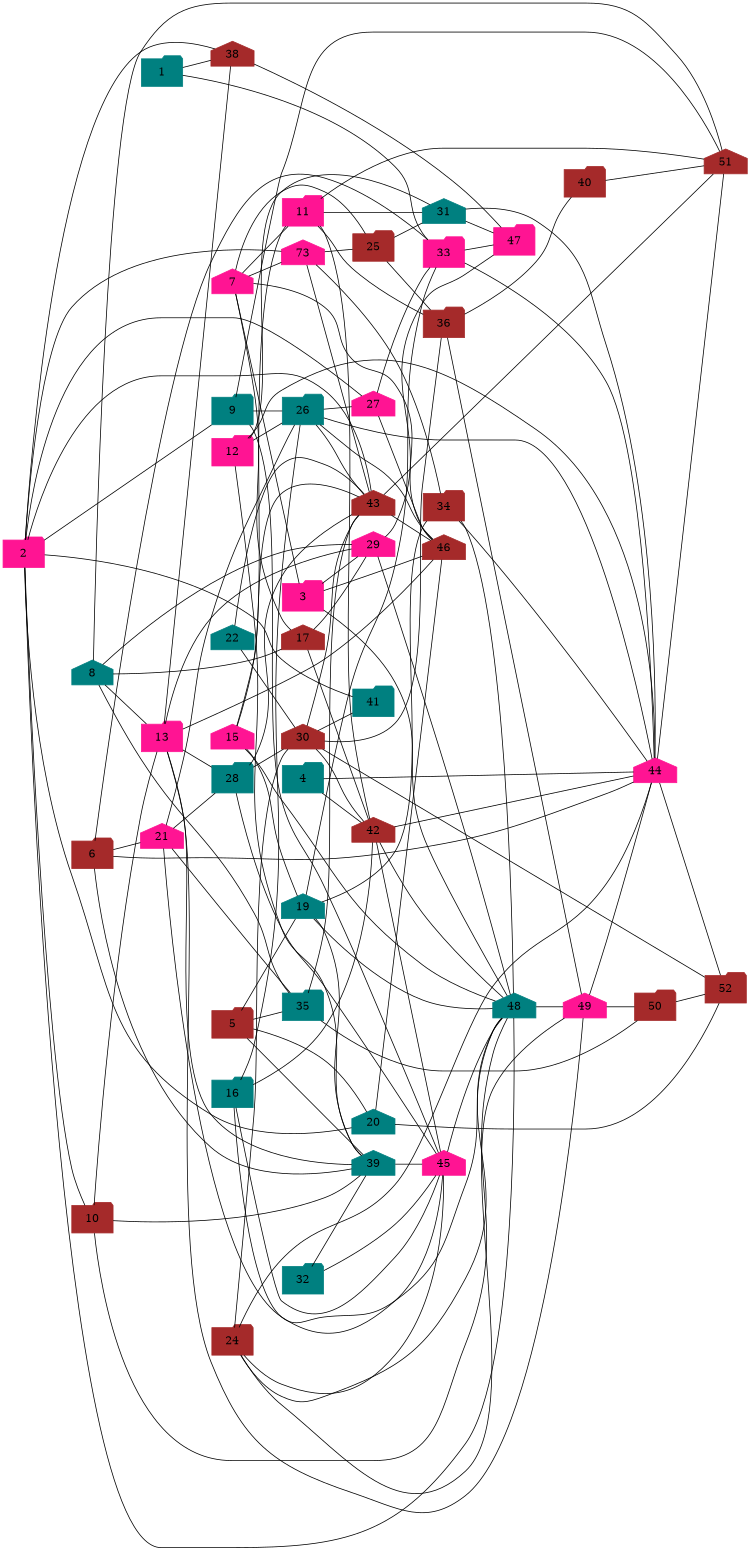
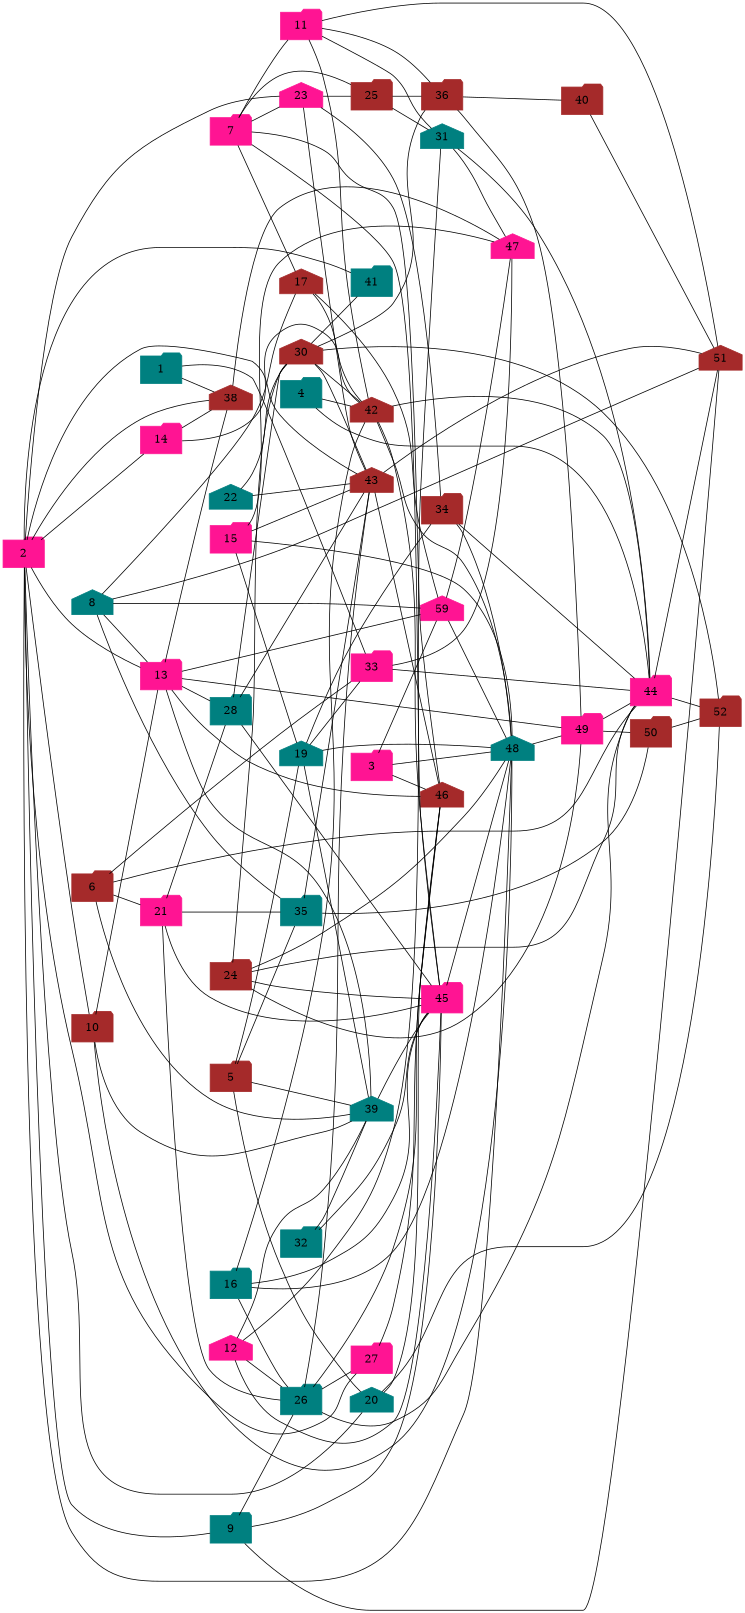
(514, 241) -> (513, 247)
(303, 254) -> (301, 96)
(232, 283) -> (231, 131)
(399, 328) -> none
(373, 405) -> (372, 1360)
(545, 438) -> (399, 1409)
(267, 439) -> (405, 326)
none -> (161, 440)
(232, 452) -> (231, 1349)
(259, 476) -> (268, 282)
(373, 545) -> (442, 610)
none -> (76, 628)
(232, 738) -> (231, 539)
(655, 772) -> (651, 692)
(162, 837) -> (161, 912)
(585, 1007) -> (582, 730)
(444, 1164) -> (442, 999)
